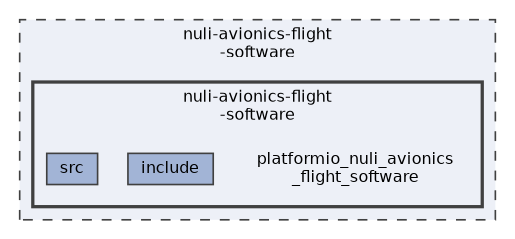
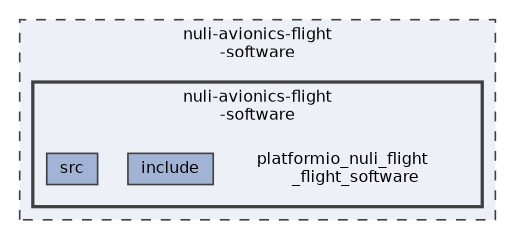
(356, 169) -> (356, 169)
